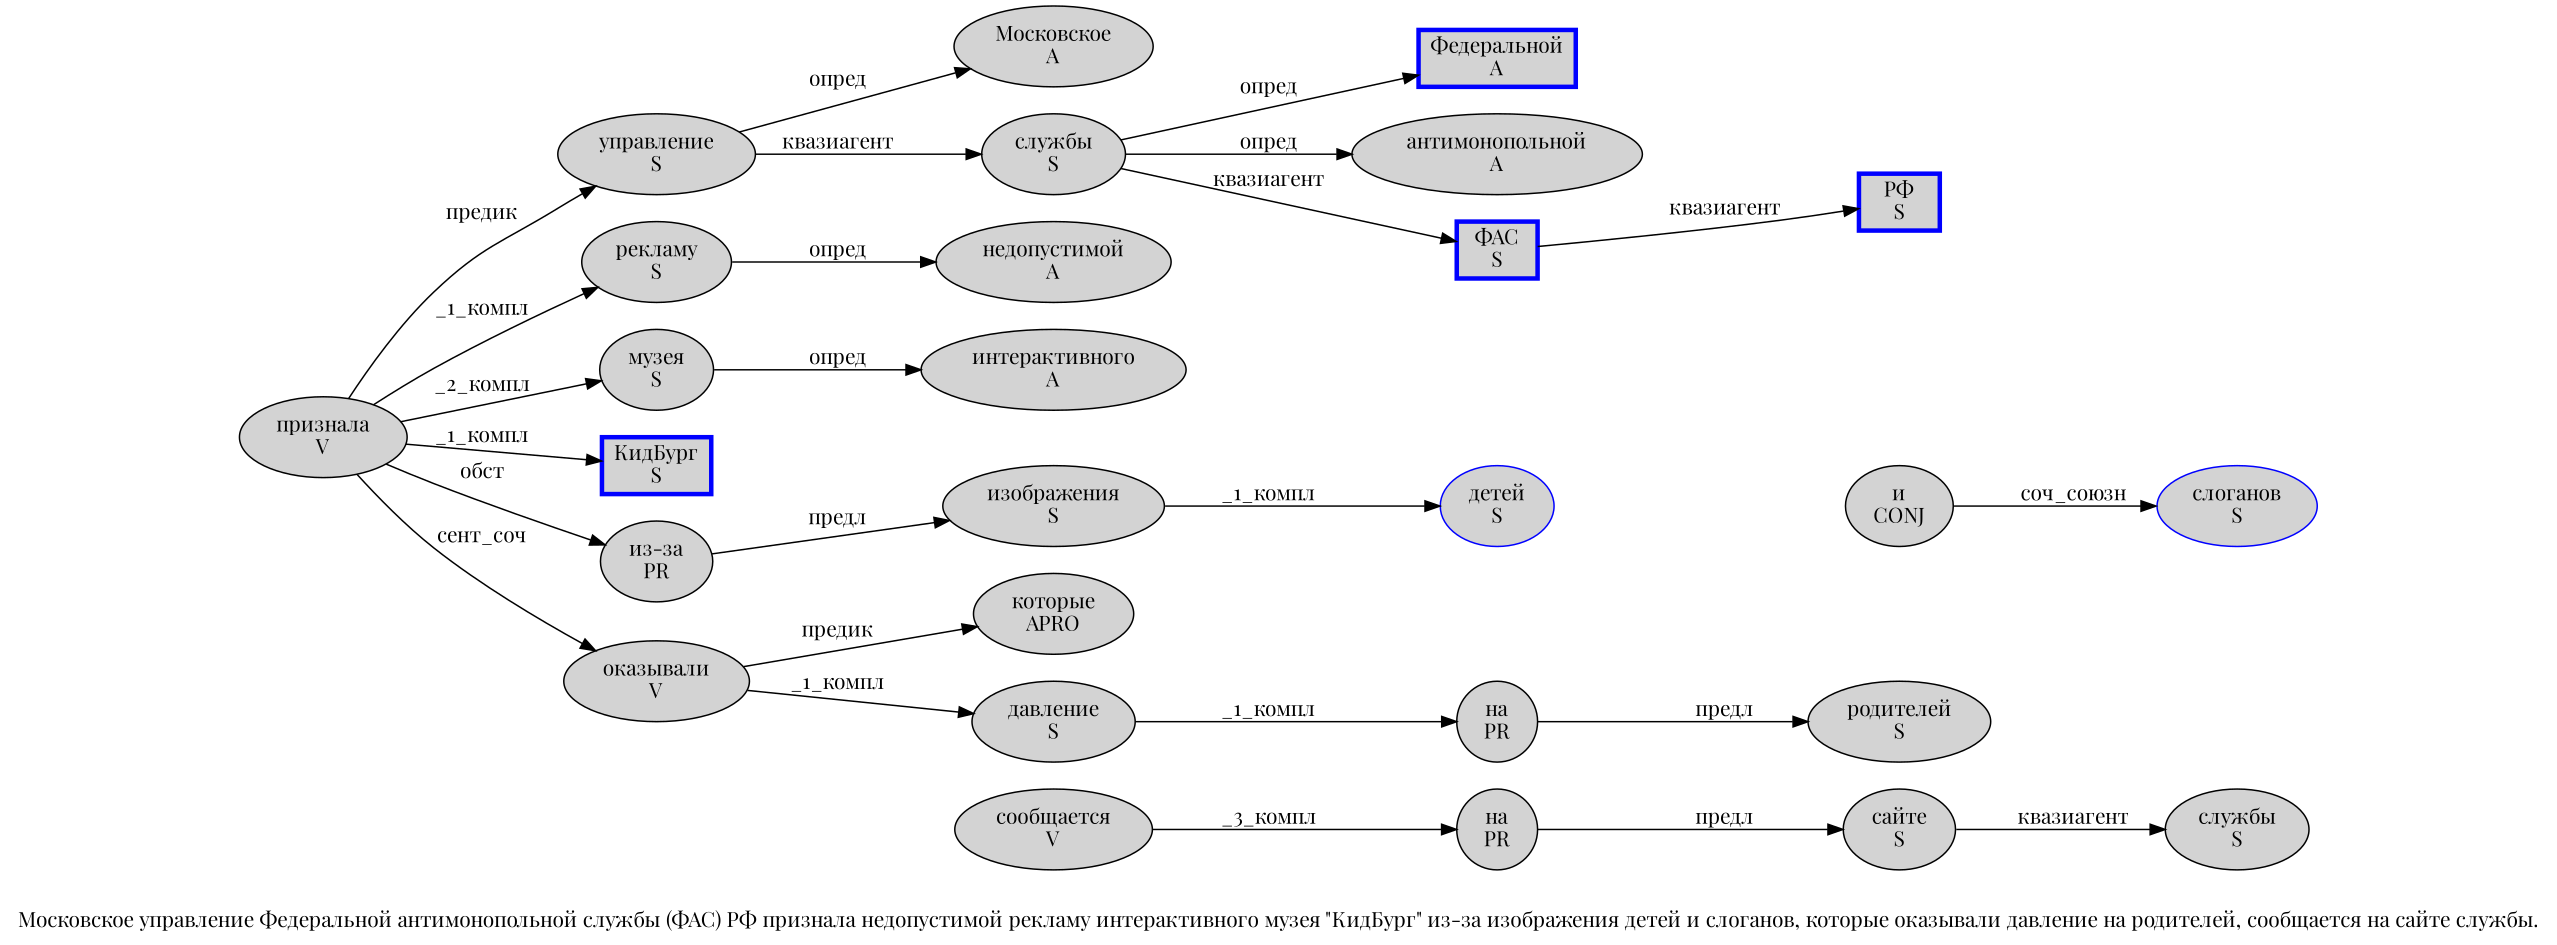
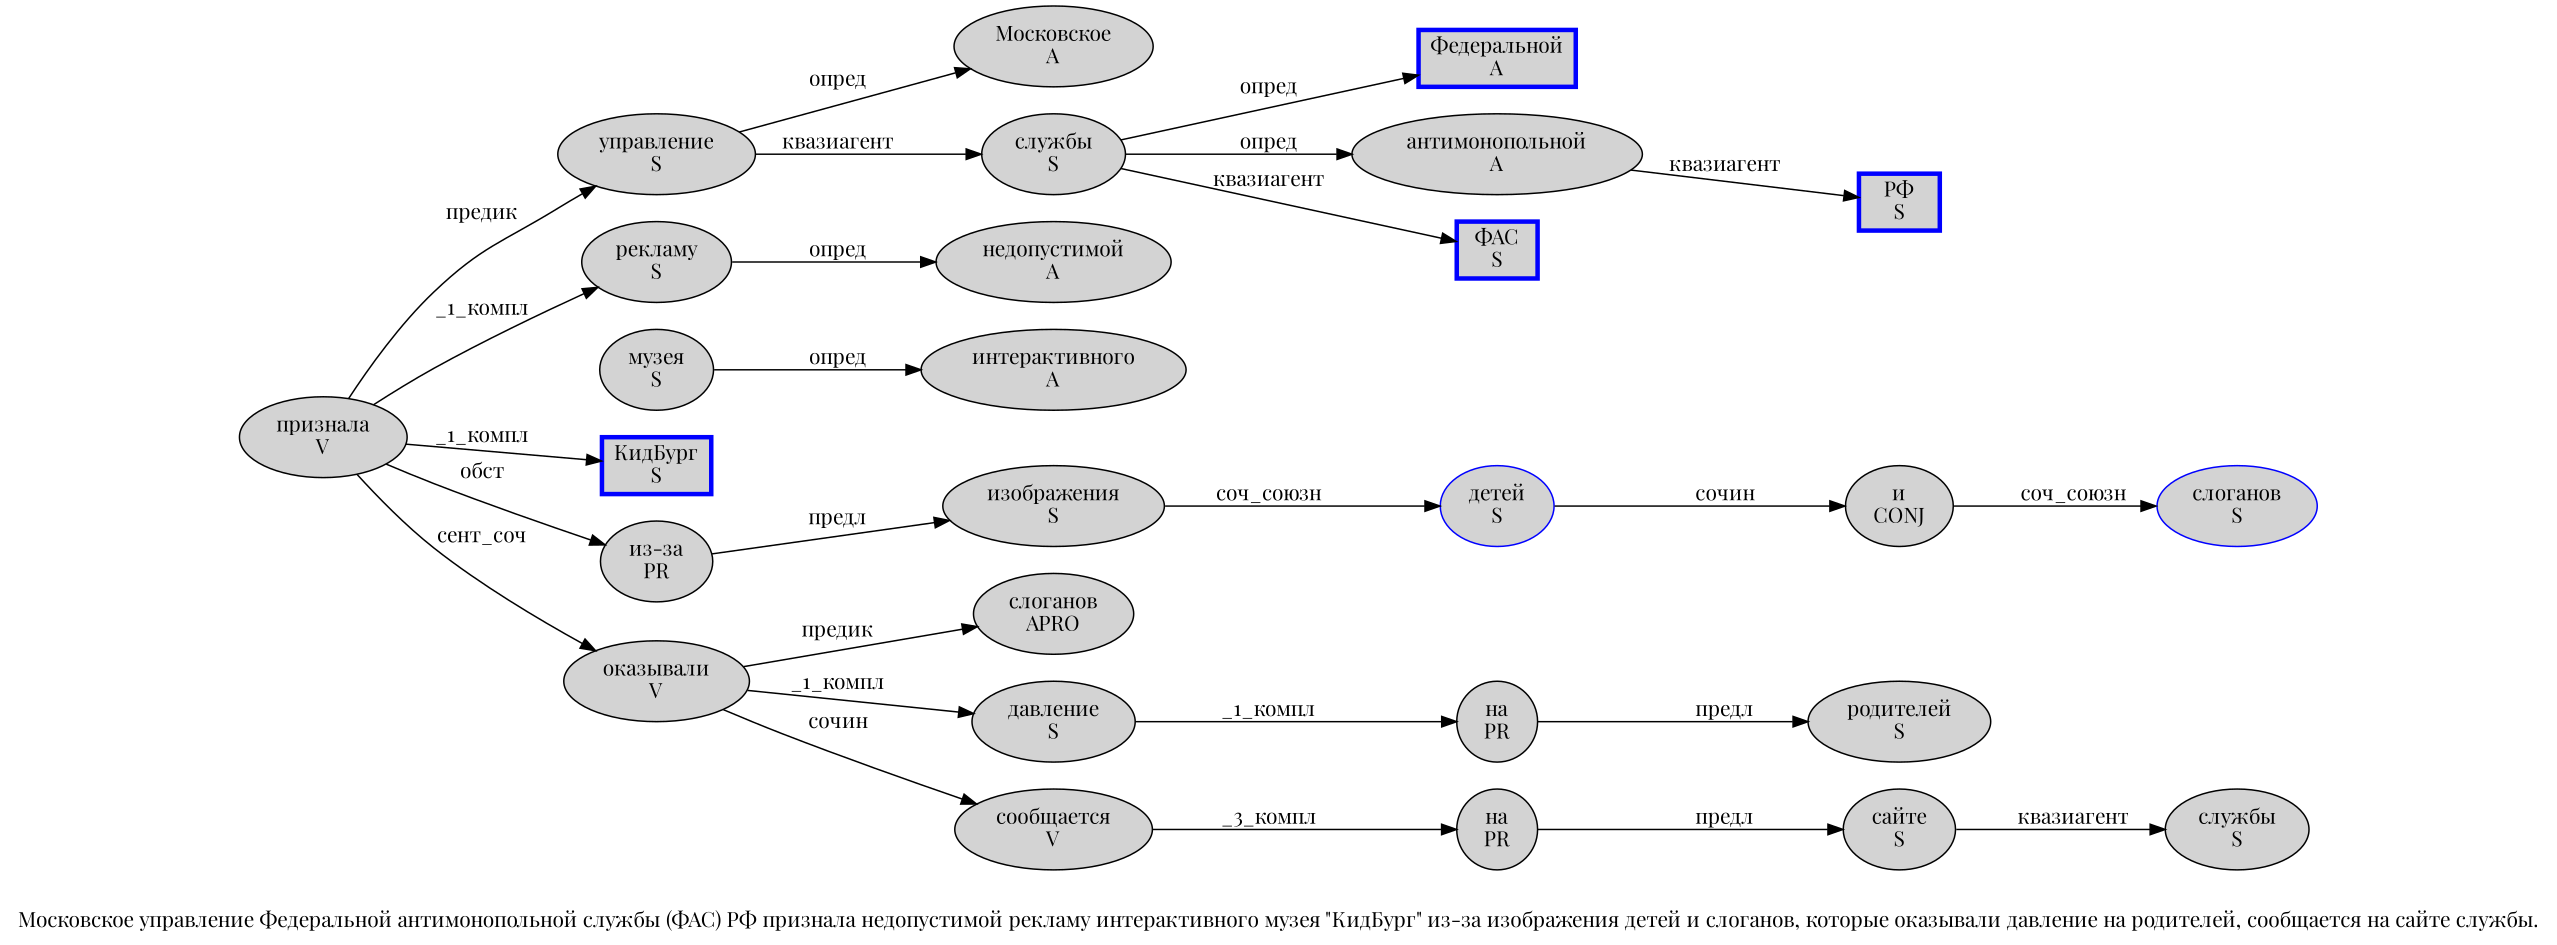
(1691, 231) -> (1737, 183)
(494, 403) -> none
(1269, 495) -> (1269, 495)
none -> (1692, 506)
(1054, 614) -> (1054, 614)
none -> (842, 756)
